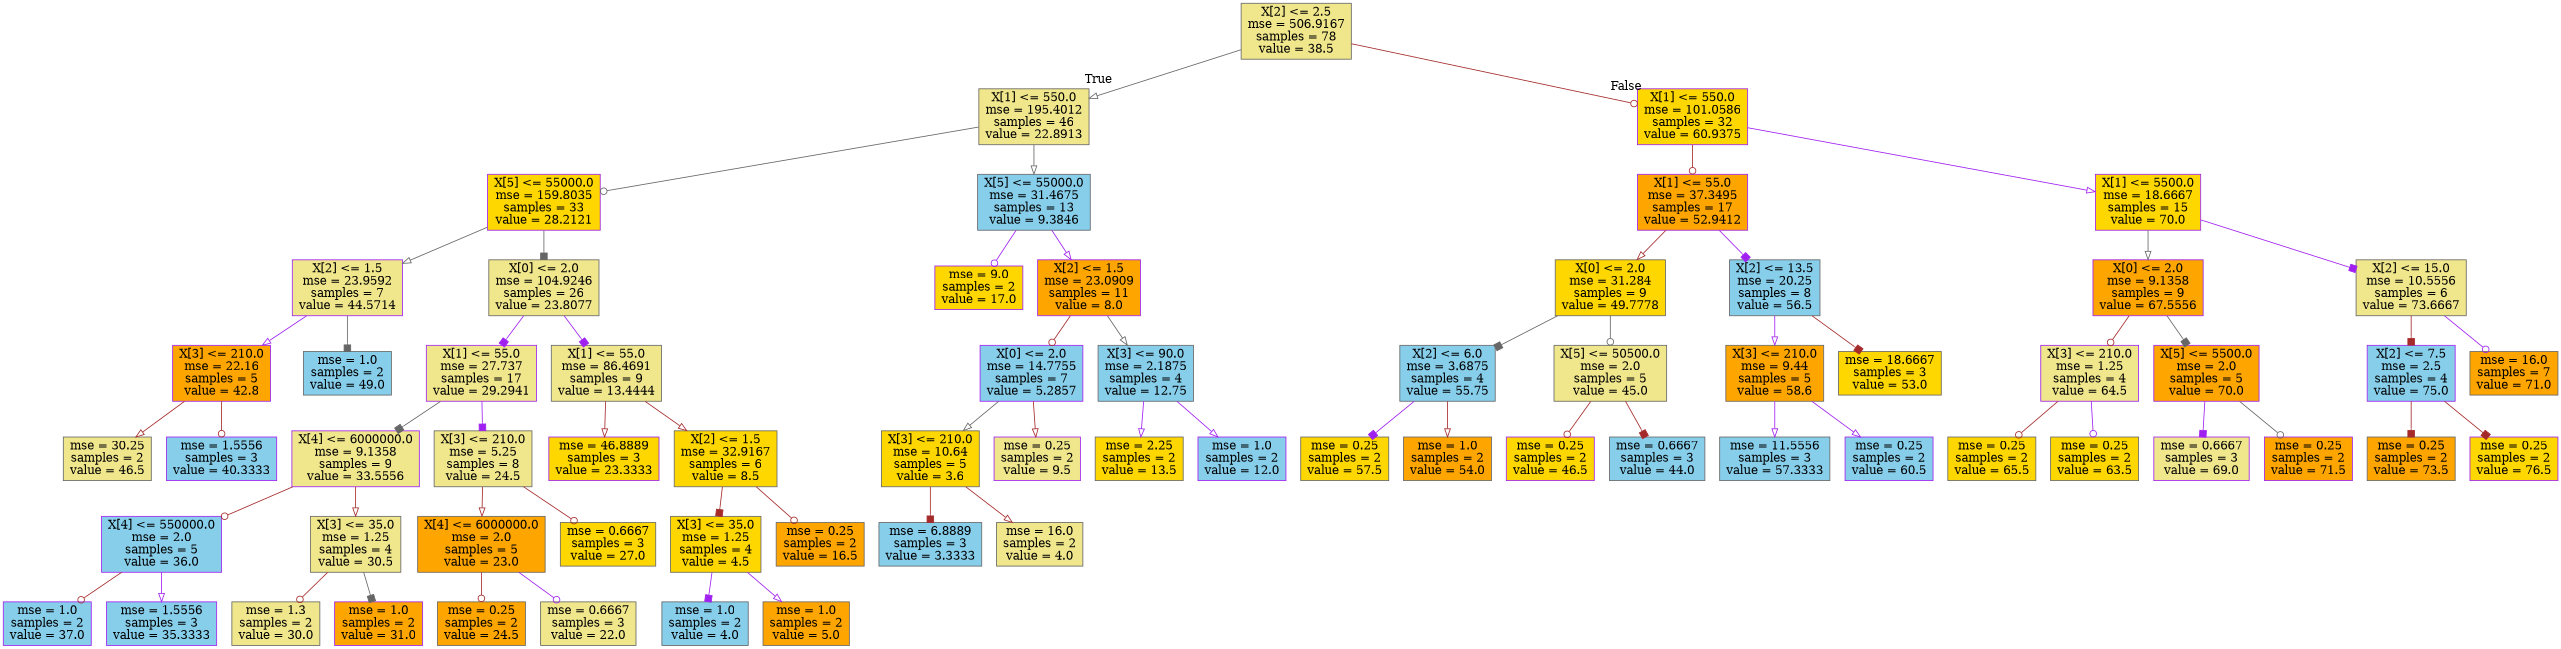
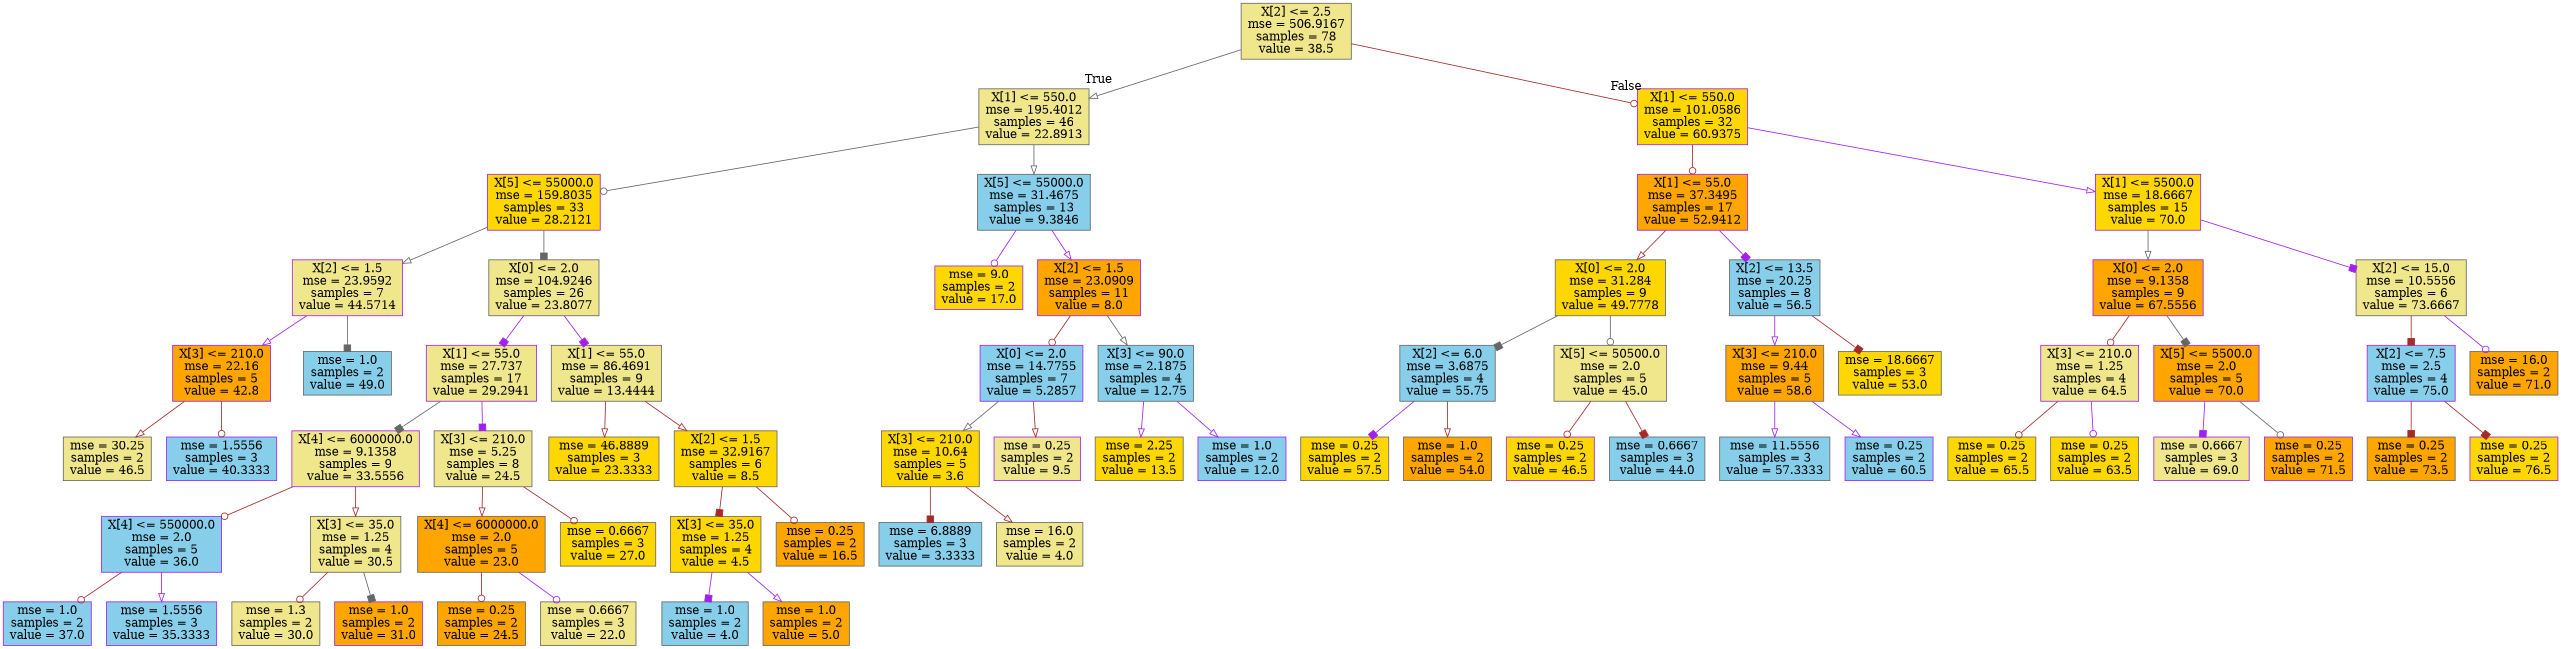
(2514, 373) -> (2514, 373)
(604, 459) -> (604, 459)
